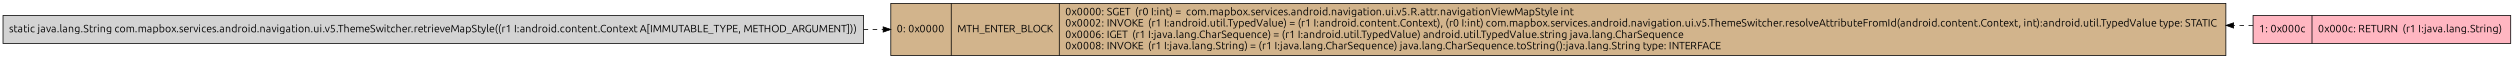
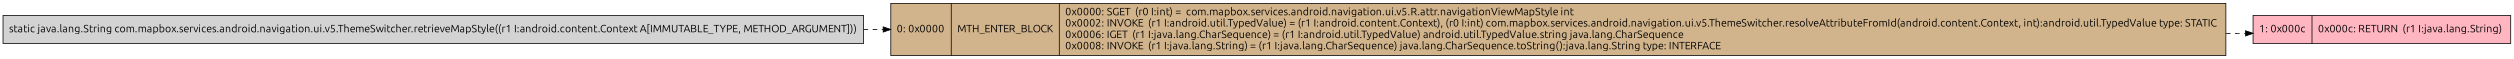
(2243, 26) -> (2236, 33)
